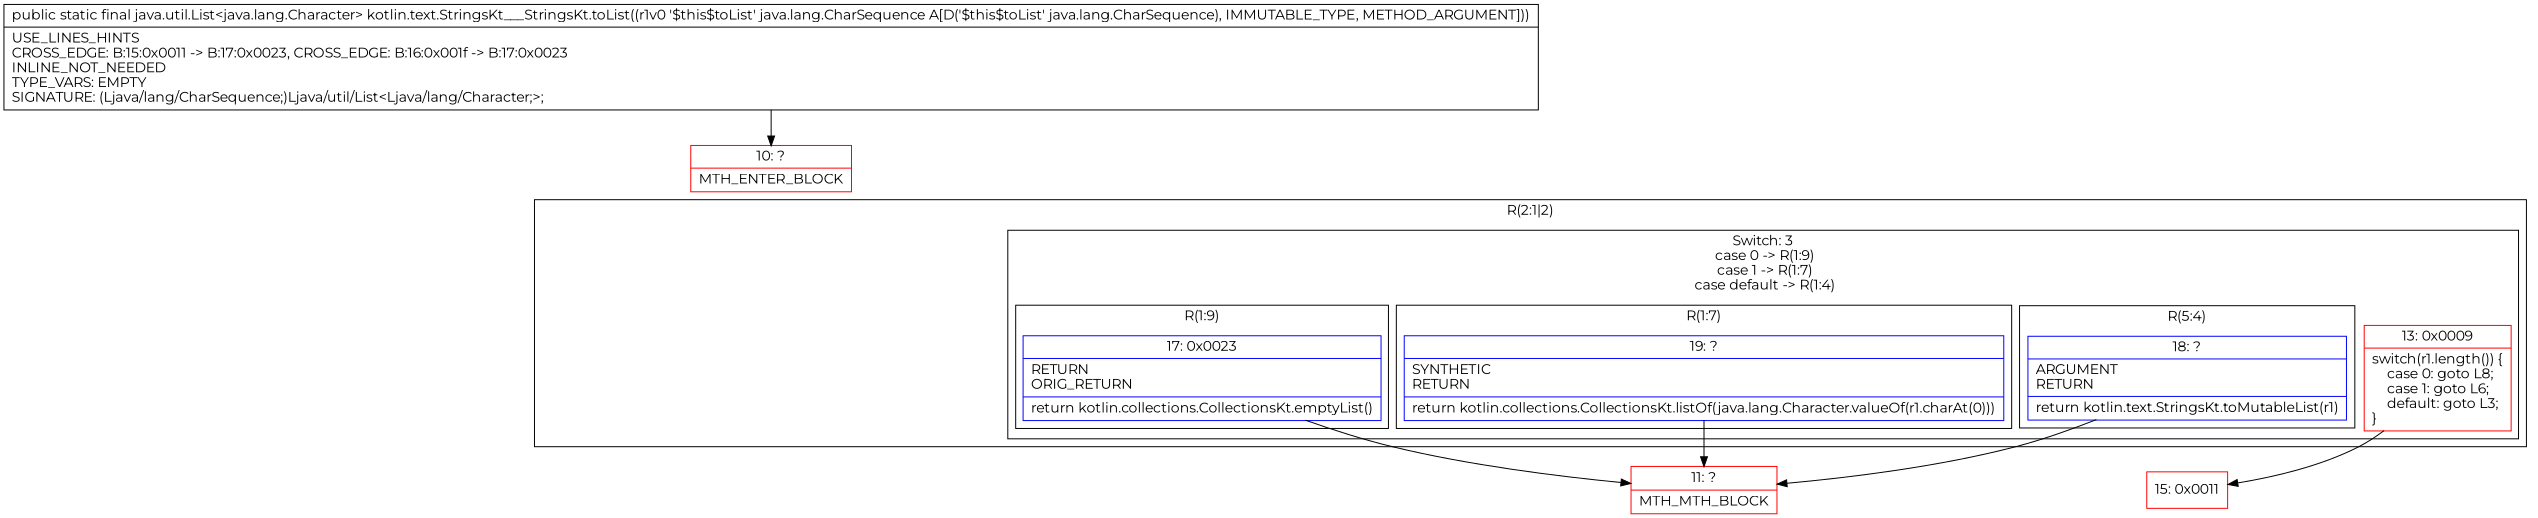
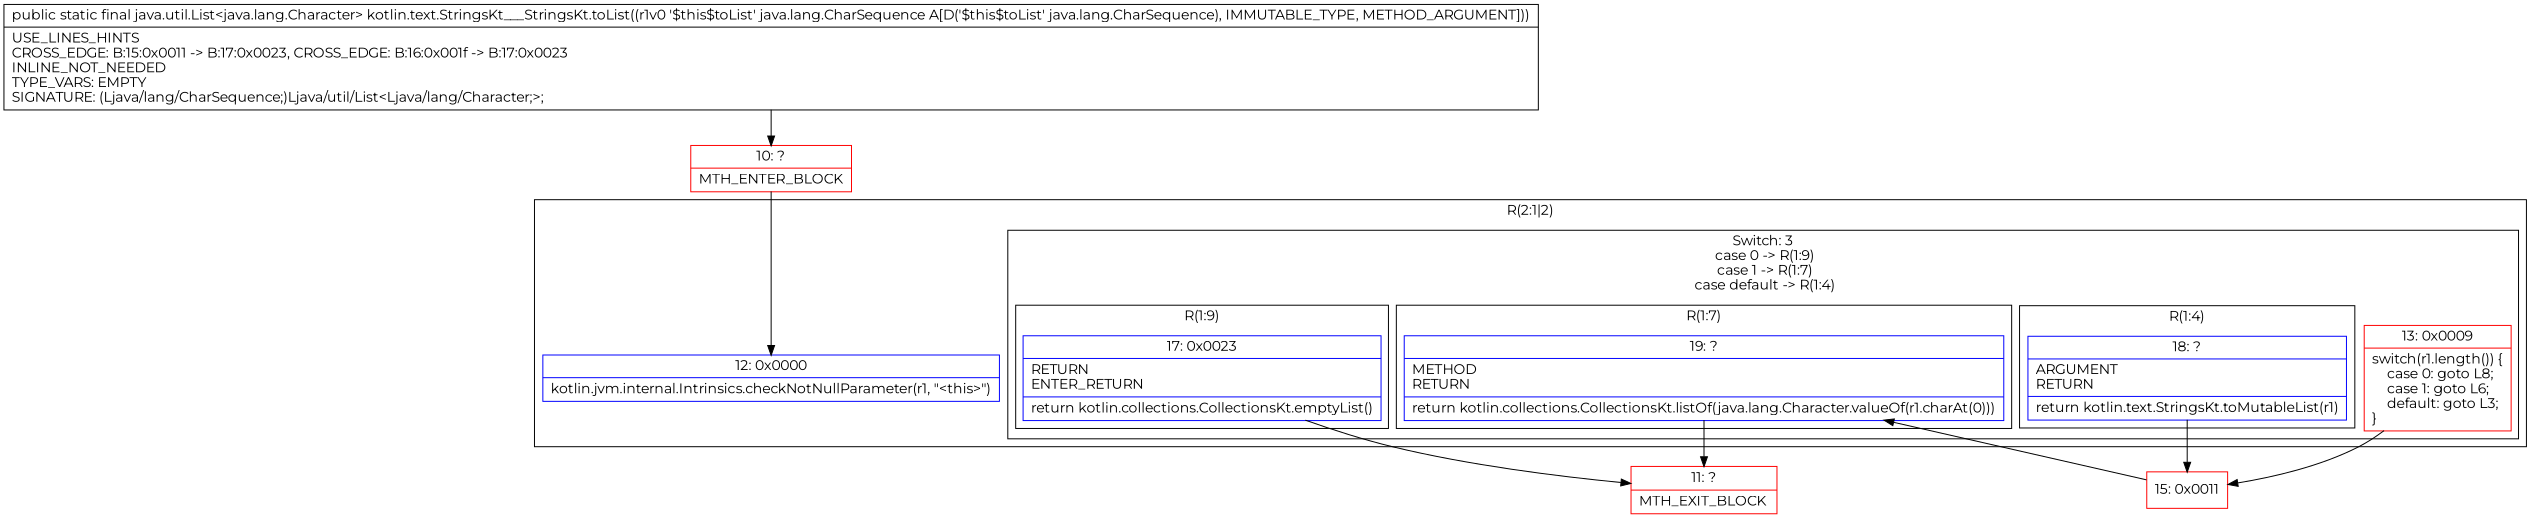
(2187, 317) -> (2187, 317)
(1452, 370) -> (1445, 370)
none -> (771, 378)
(1082, 385) -> (1088, 385)
none -> (2033, 454)
(1944, 462) -> (2187, 441)
(1704, 501) -> (1703, 501)
